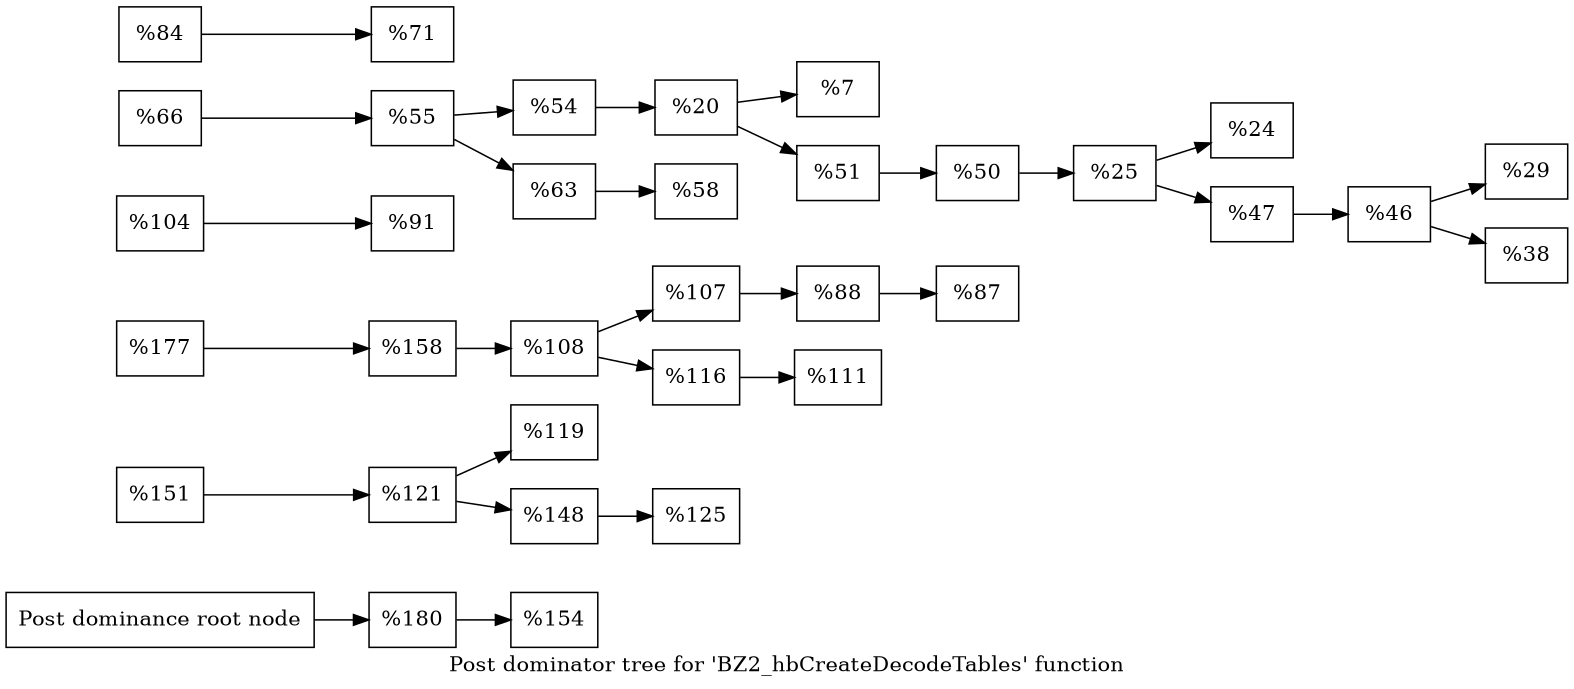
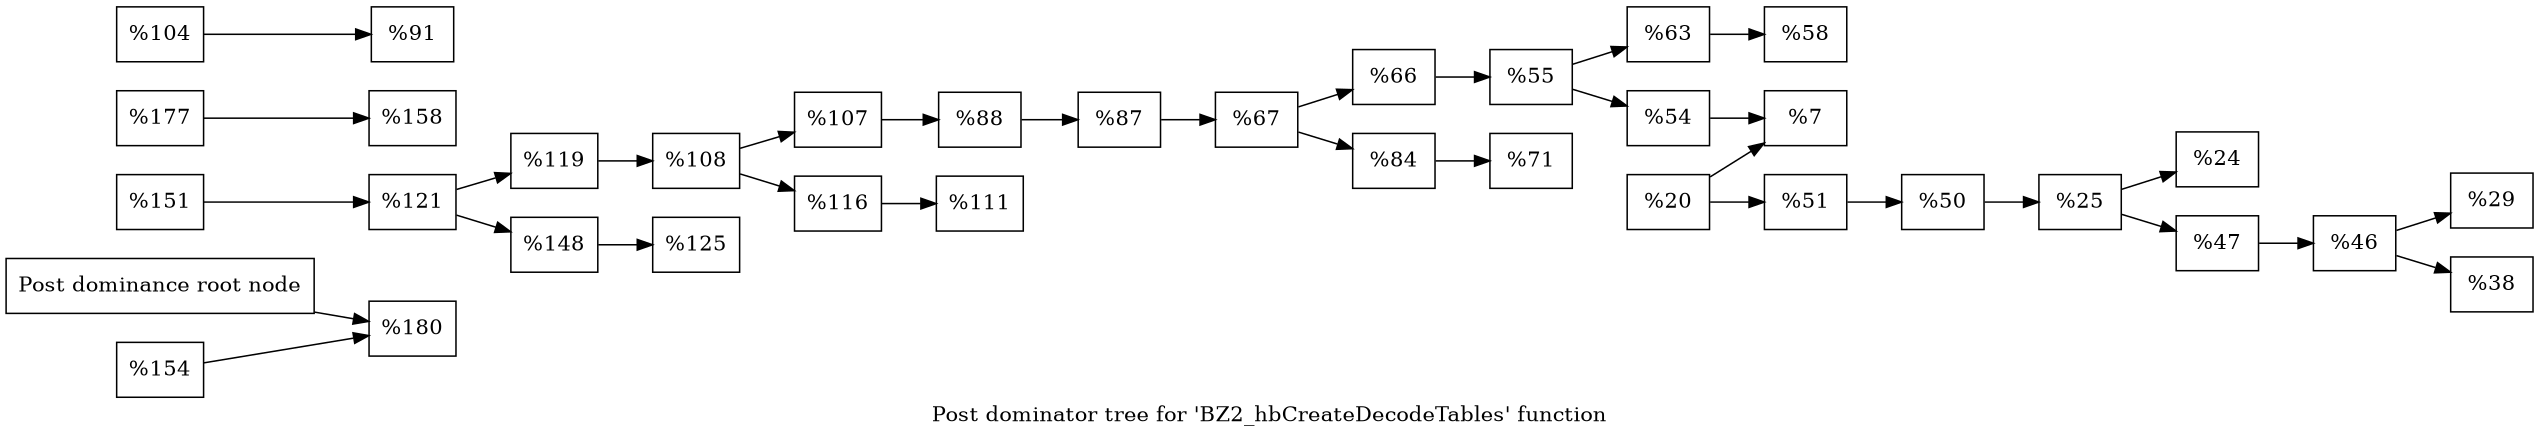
(618, 108) -> (1730, 118)
none -> (1257, 120)
(476, 348) -> (618, 161)
(476, 620) -> (279, 350)
